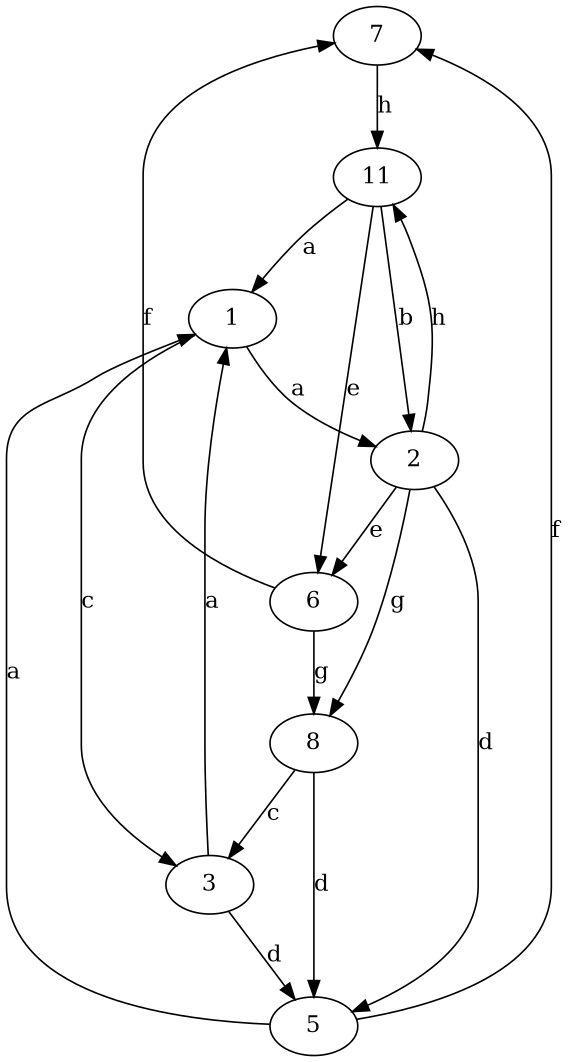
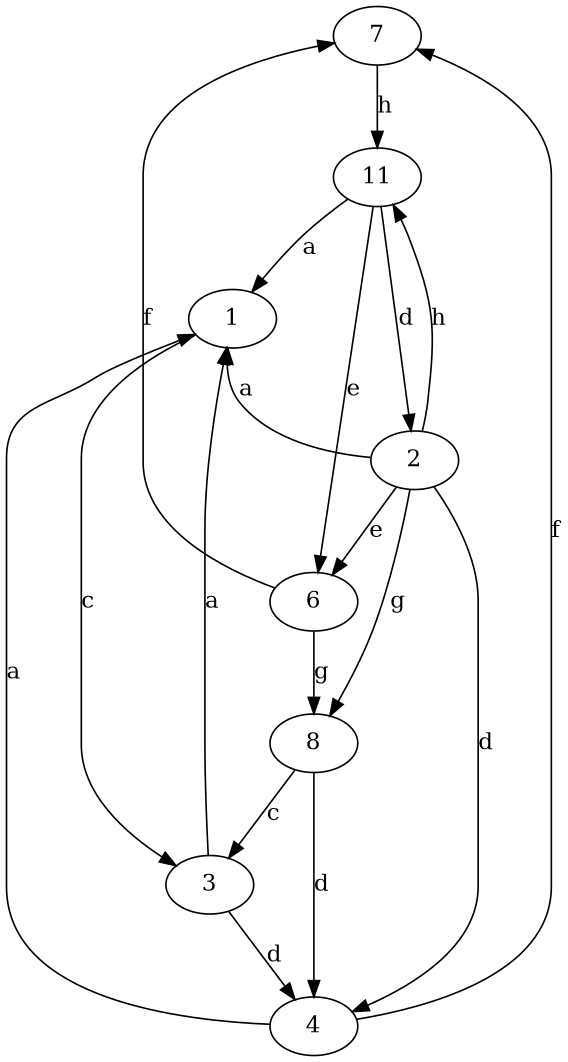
(407, 319) -> (407, 319)
(294, 404) -> (281, 434)
(314, 1026) -> (314, 1026)
